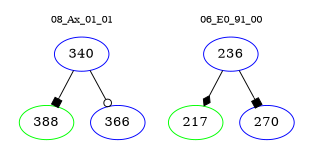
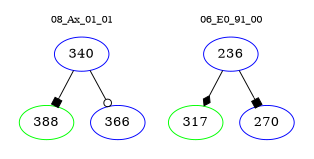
(196, 123) -> (196, 123)
